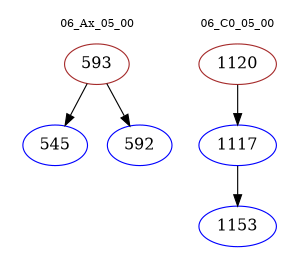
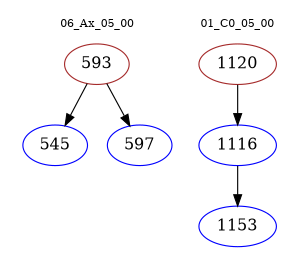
(238, 24) -> (238, 24)
(140, 145) -> (140, 145)
(238, 145) -> (238, 145)
